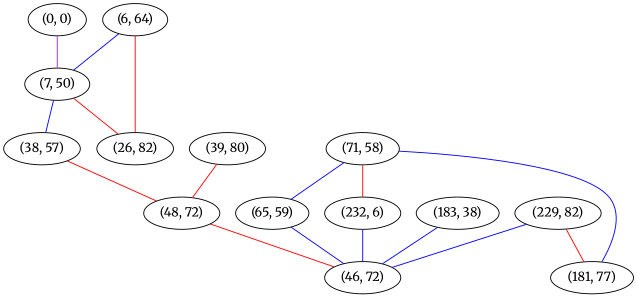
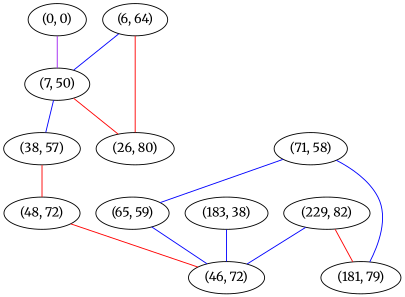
(135, 149) -> (135, 149)
(227, 149) -> none
(363, 213) -> none
(592, 278) -> (361, 278)
